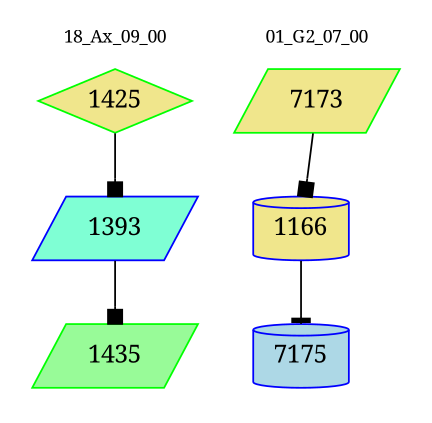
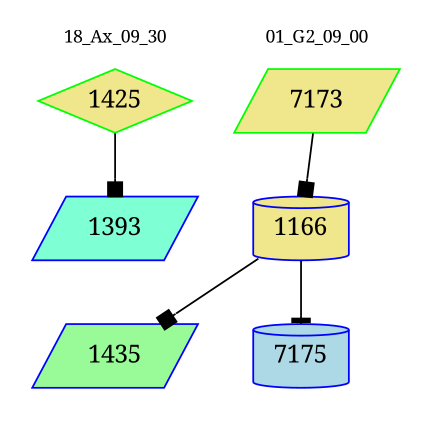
(115, 38) -> (115, 38)
(317, 38) -> (317, 38)
(115, 284) -> (236, 274)
(115, 356) -> (115, 356)
